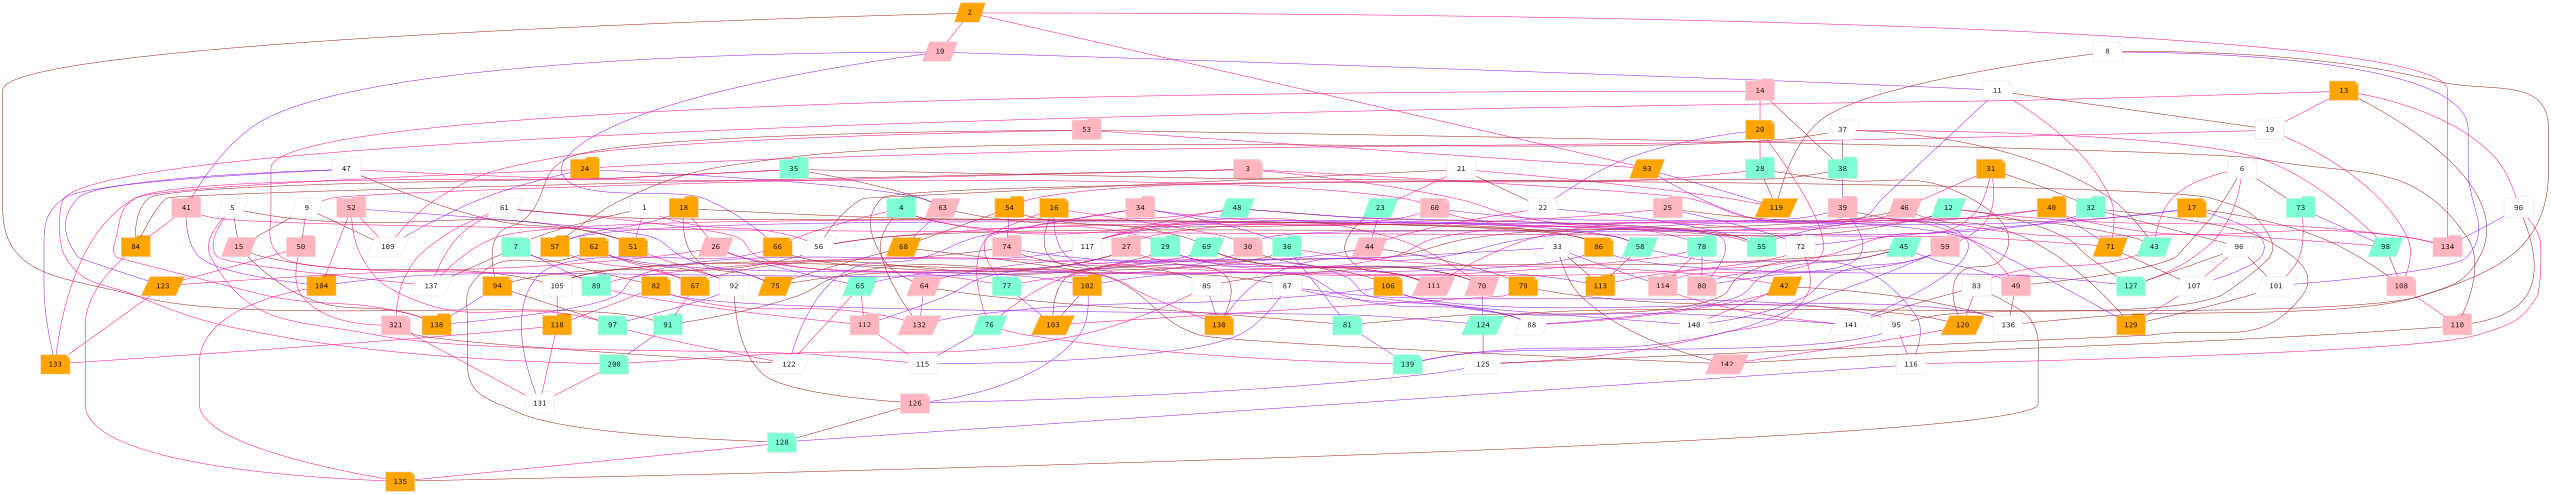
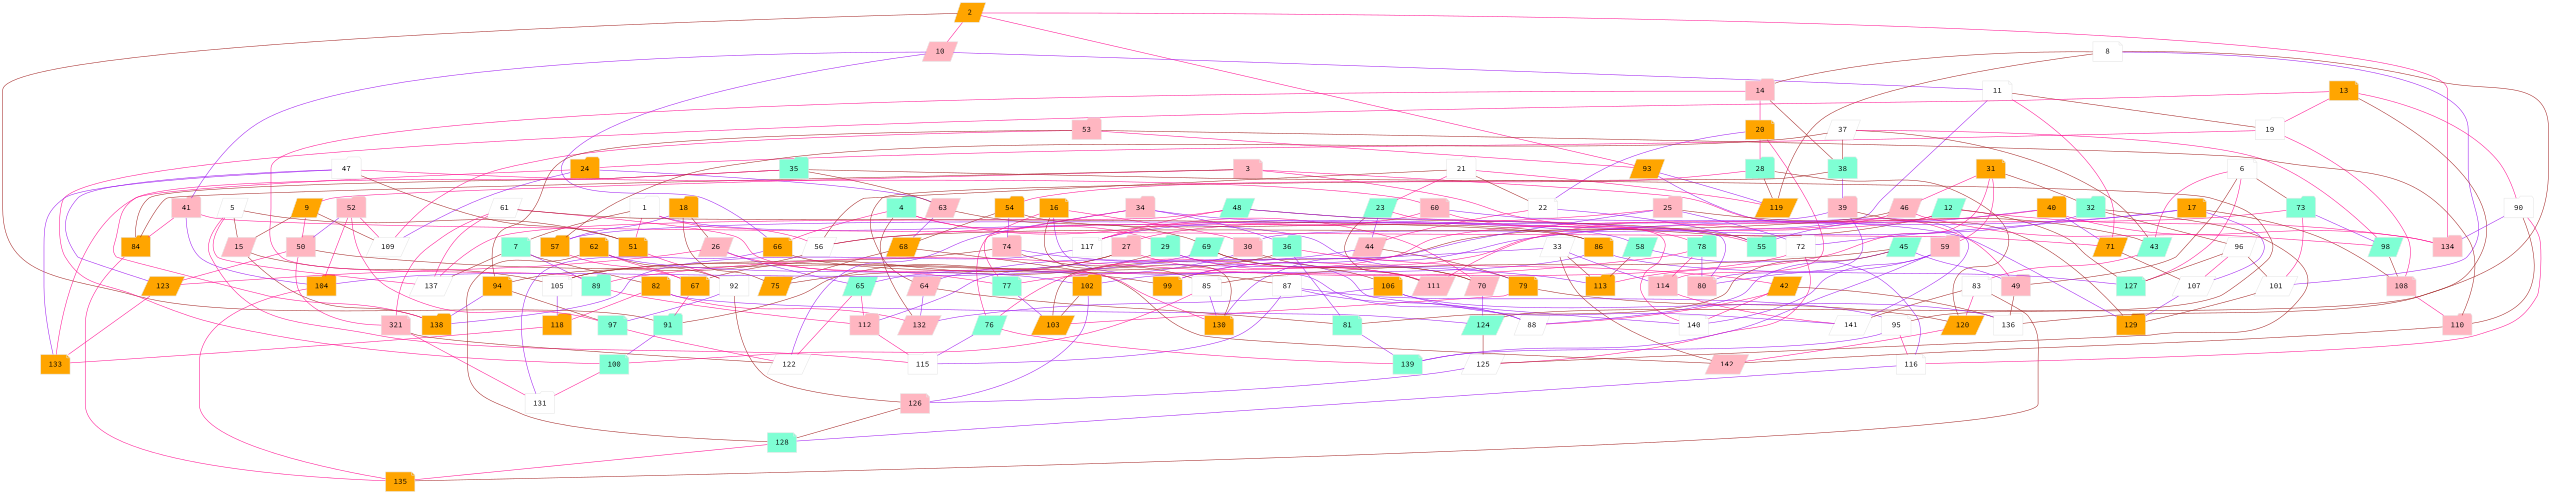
none -> (1933, 58)
(307, 208) -> (307, 208)
(1164, 221) -> none
none -> (1087, 225)
(641, 235) -> (326, 228)
none -> (1665, 244)
none -> (1168, 286)
(614, 364) -> (614, 364)
(548, 366) -> none
